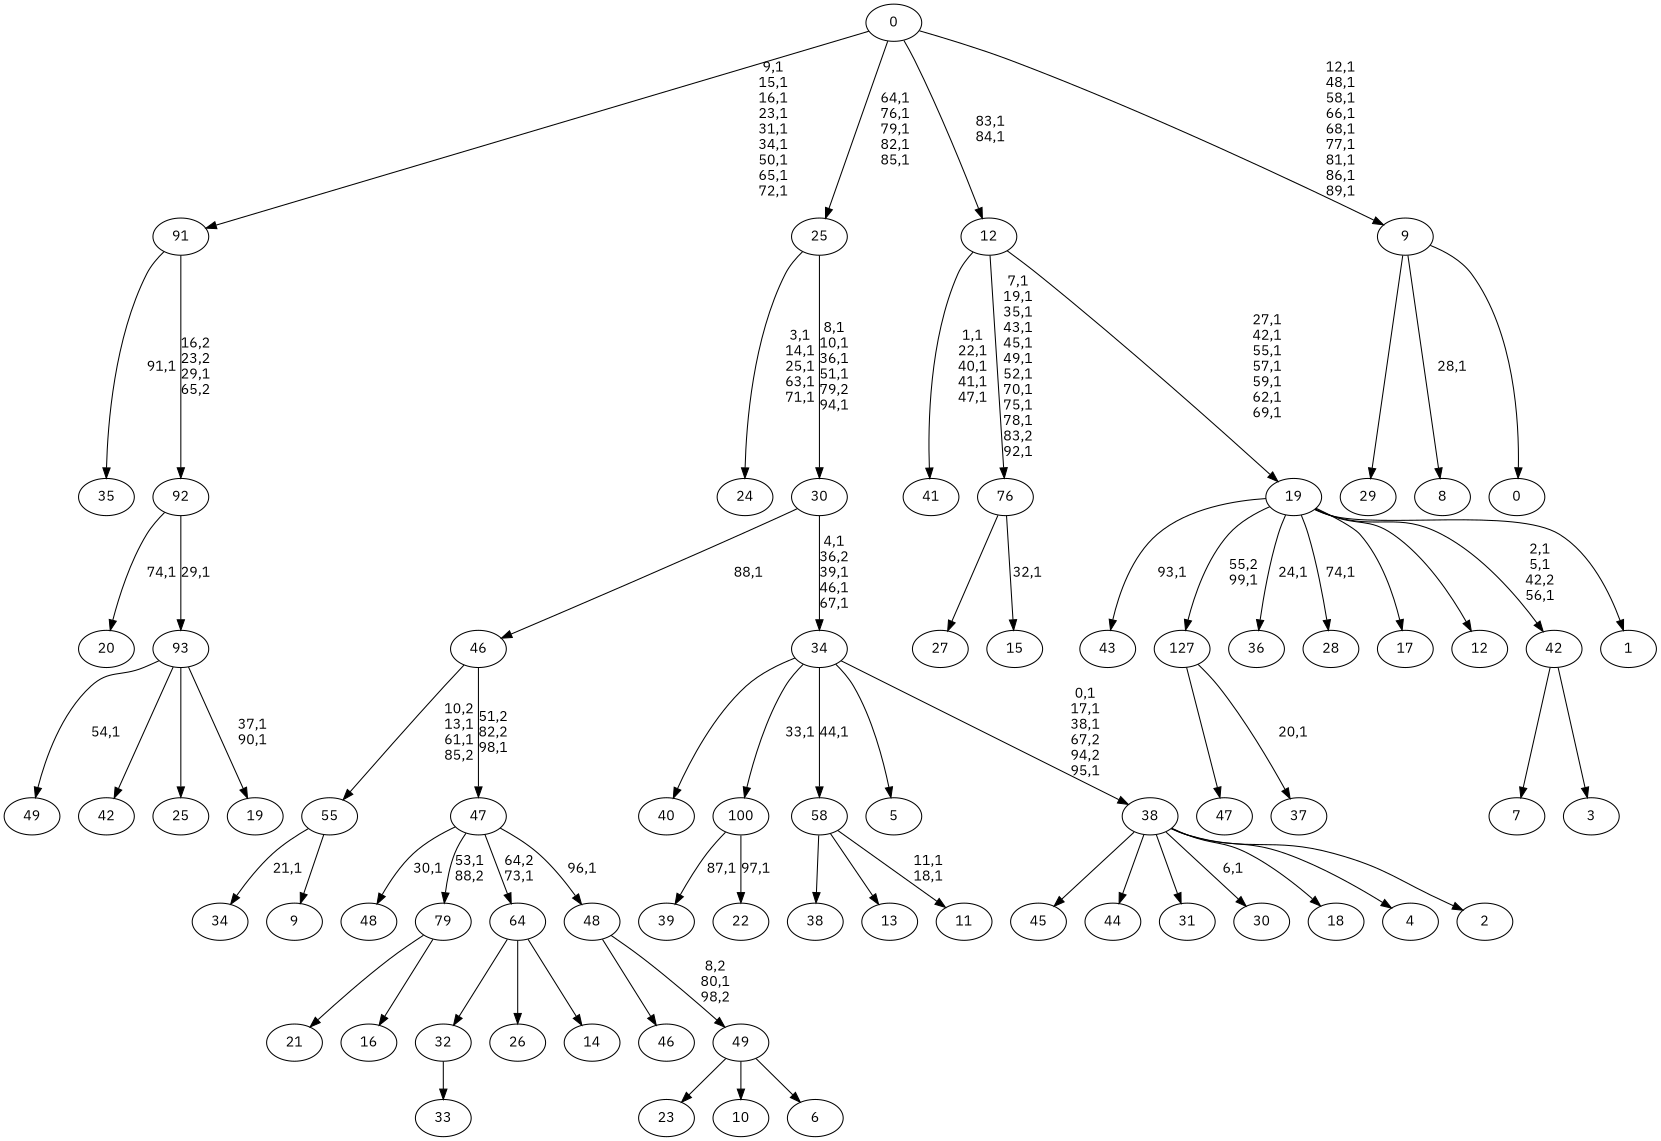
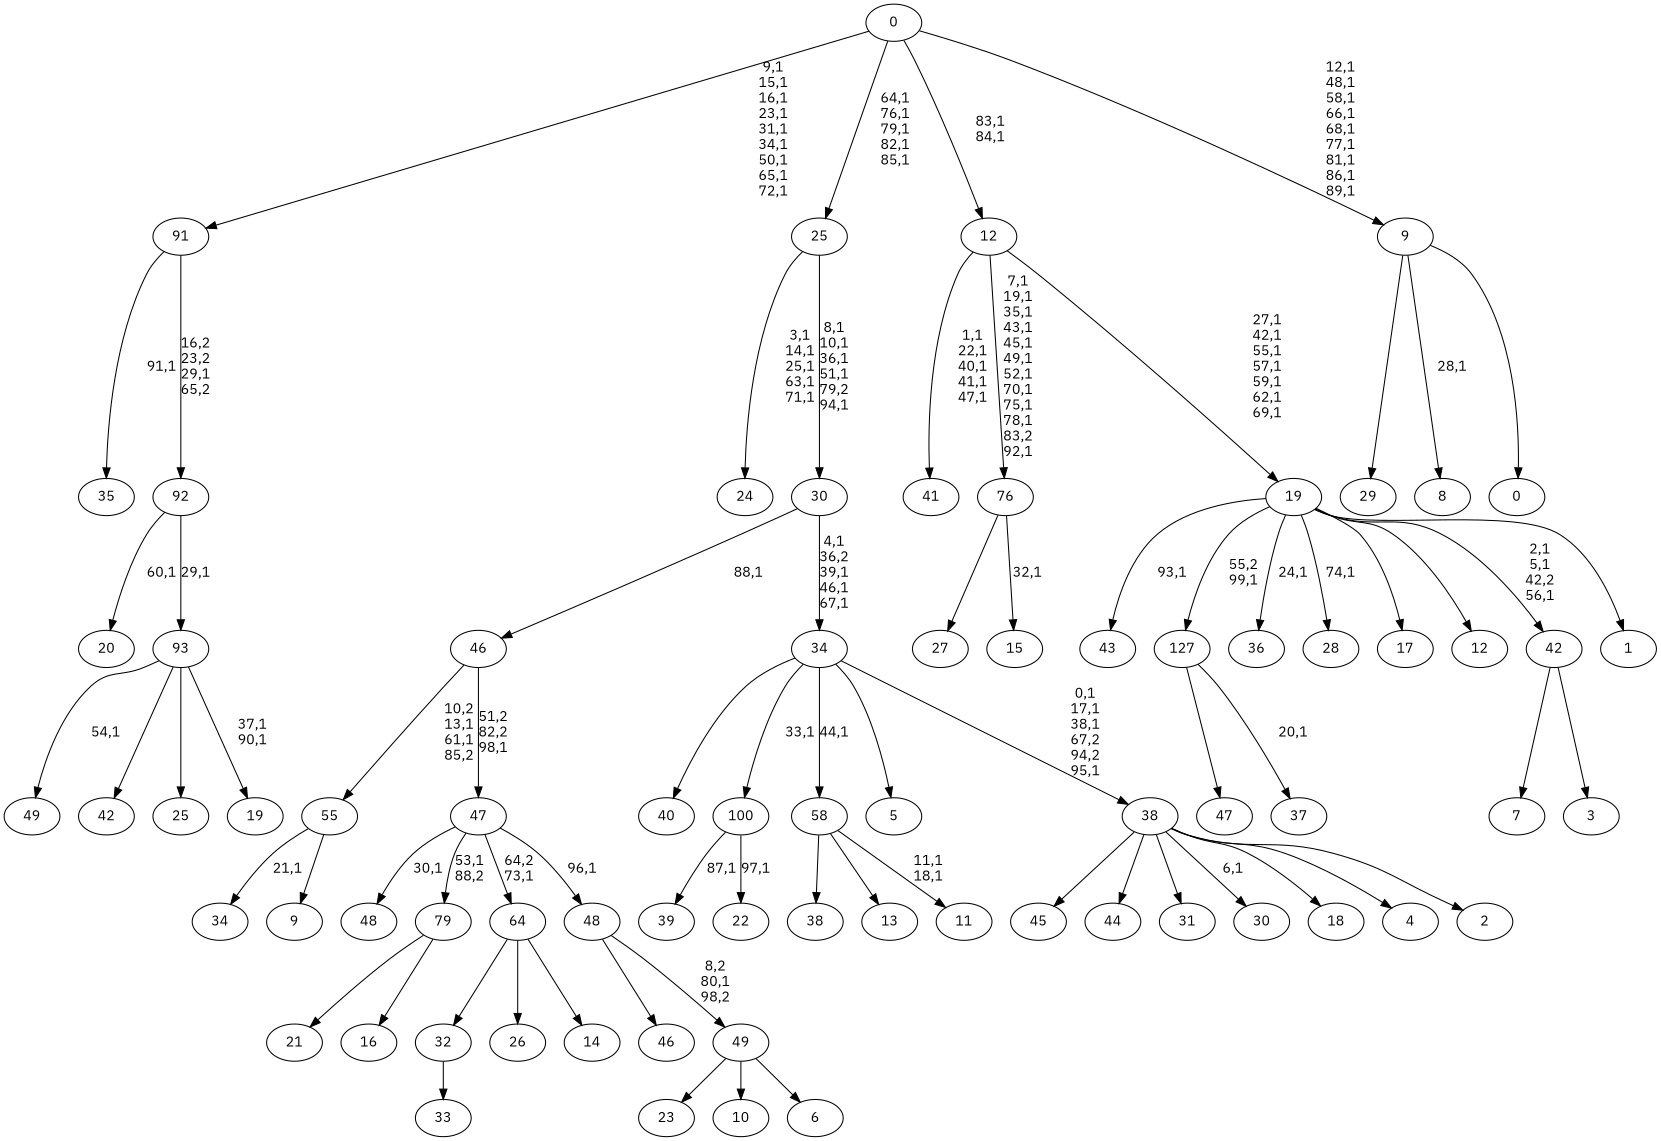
(162, 573) -> (162, 573)
